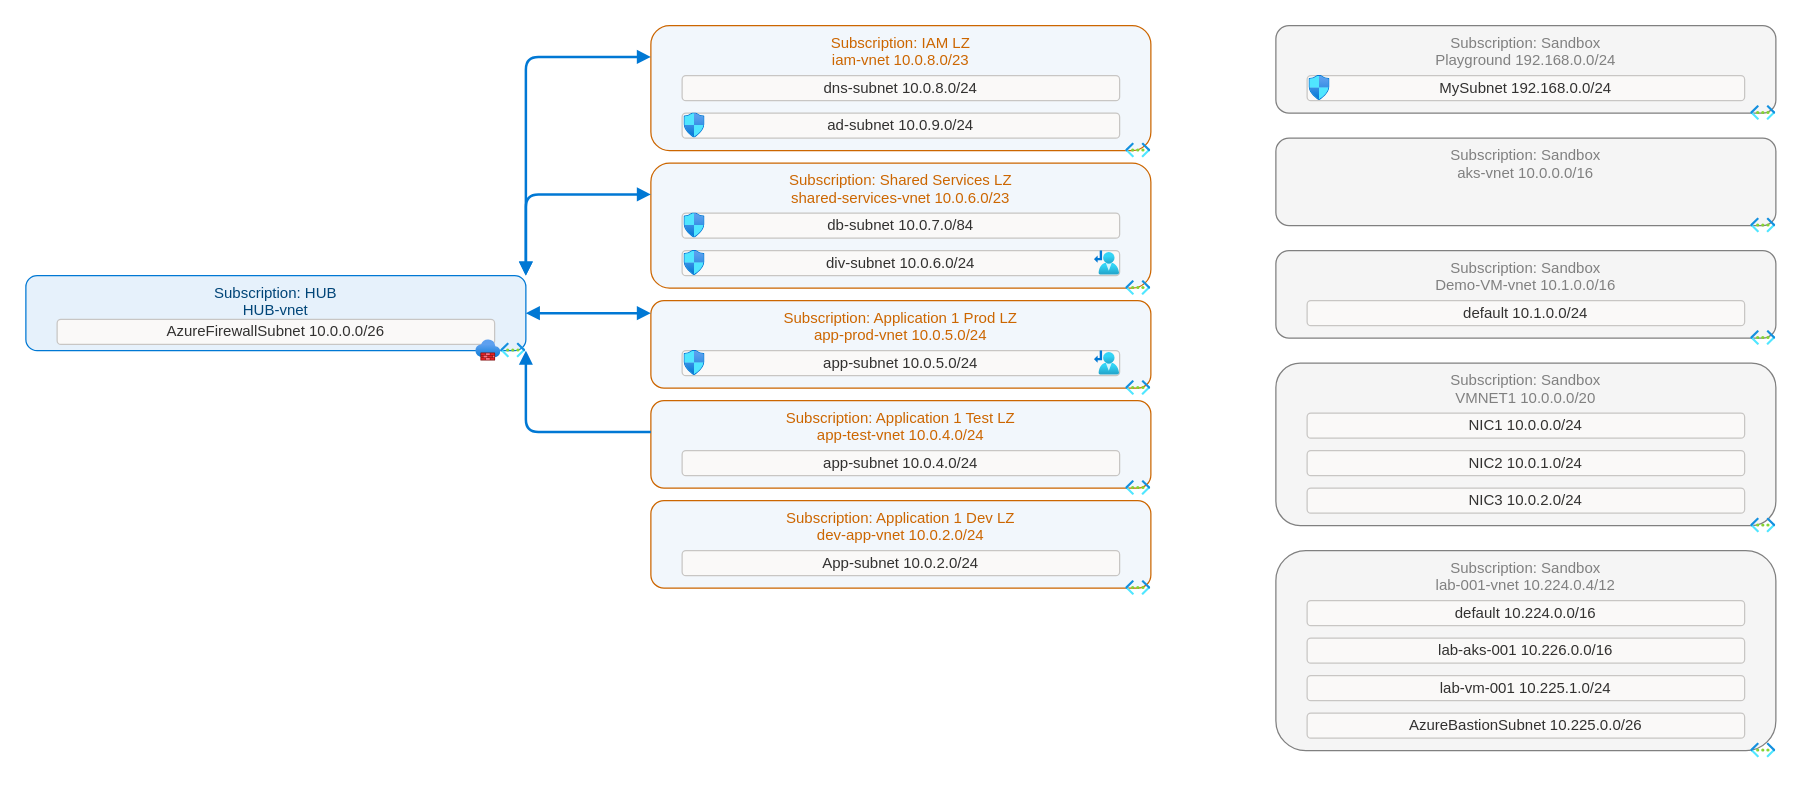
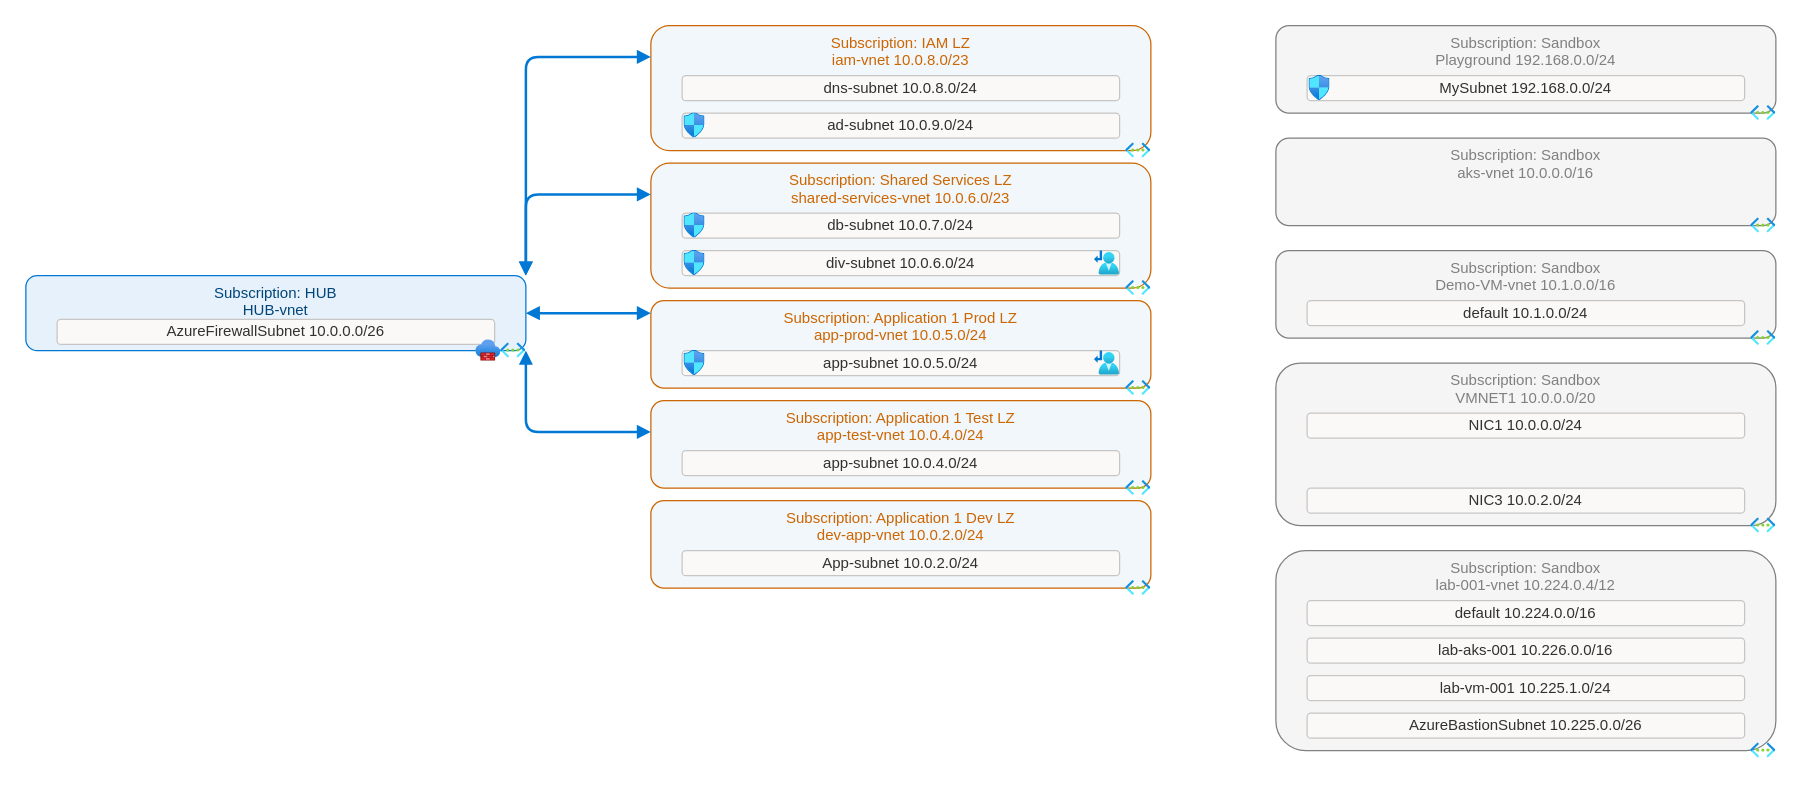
(901, 226) -> (901, 226)
(643, 432) -> (636, 432)
(1526, 463) -> none
